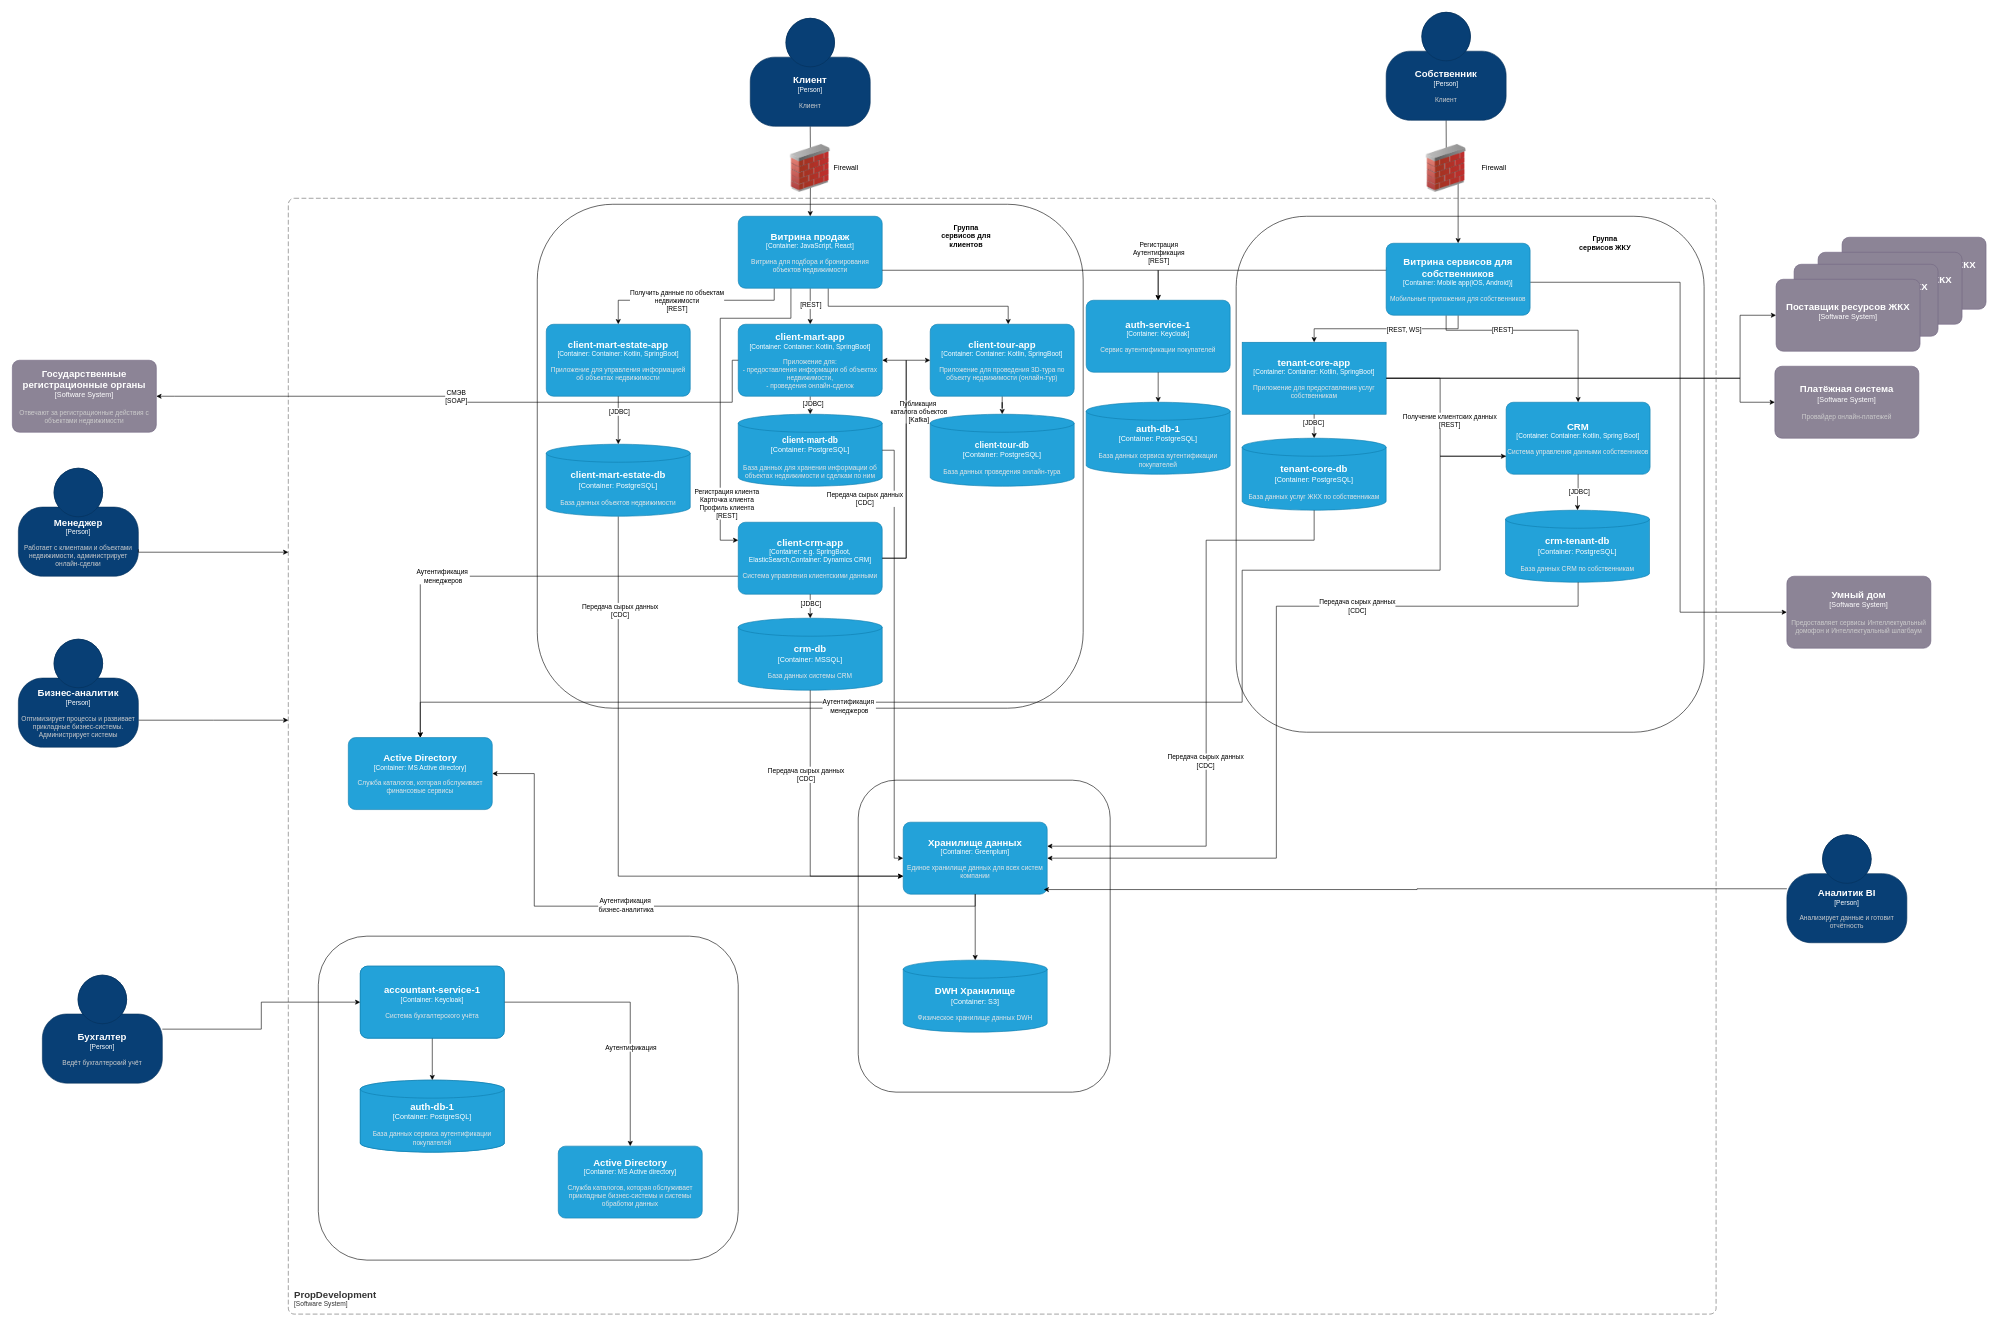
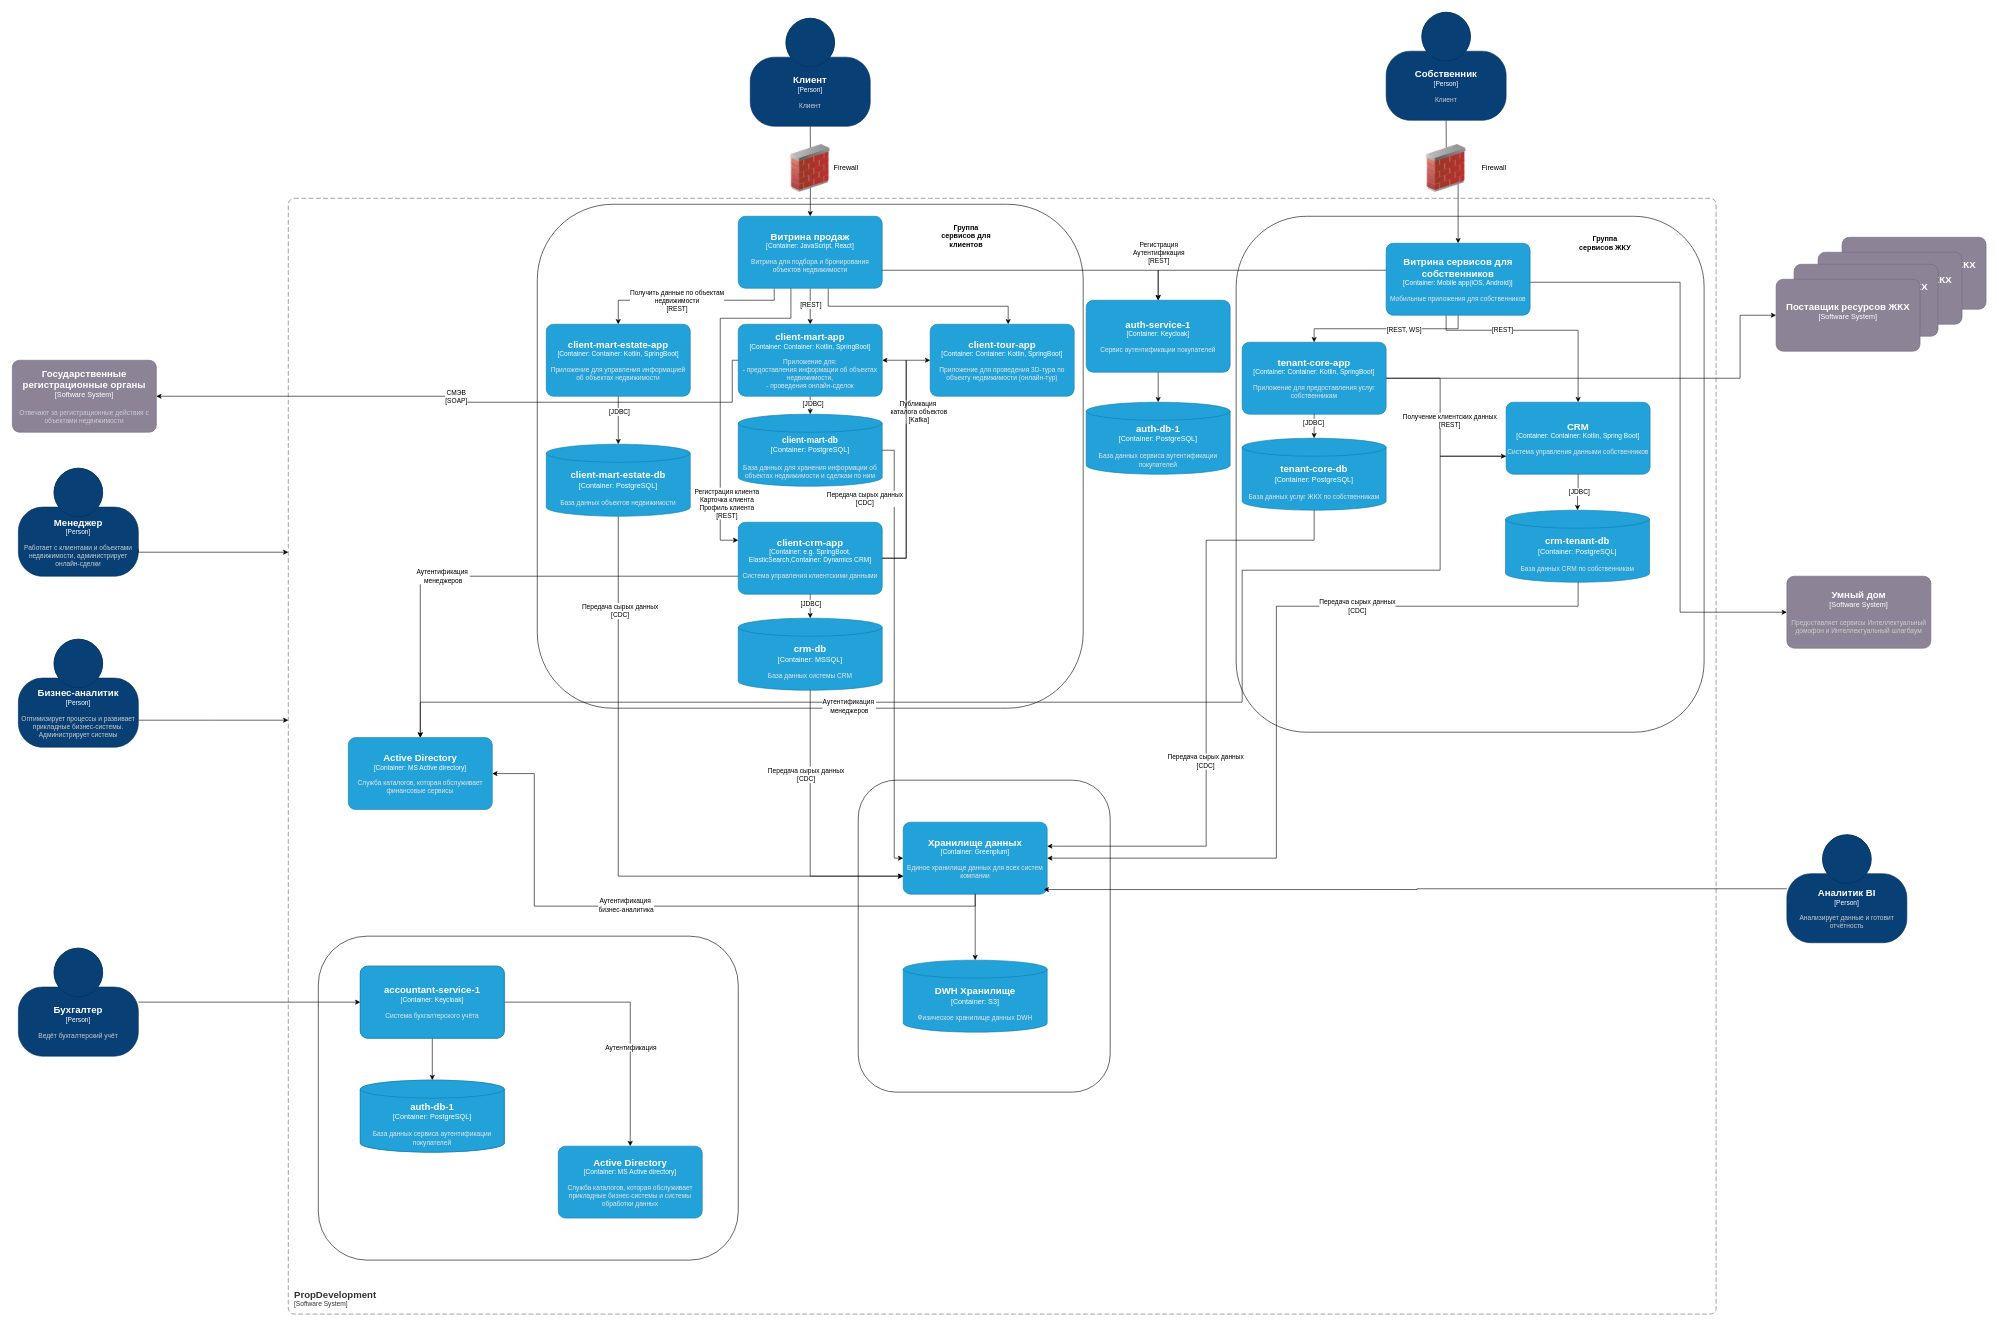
(1314, 378) -> (1314, 378)
(1769, 402) -> none
(1847, 402) -> none
(1002, 405) -> none
(1002, 450) -> none
(102, 1029) -> (78, 1002)
